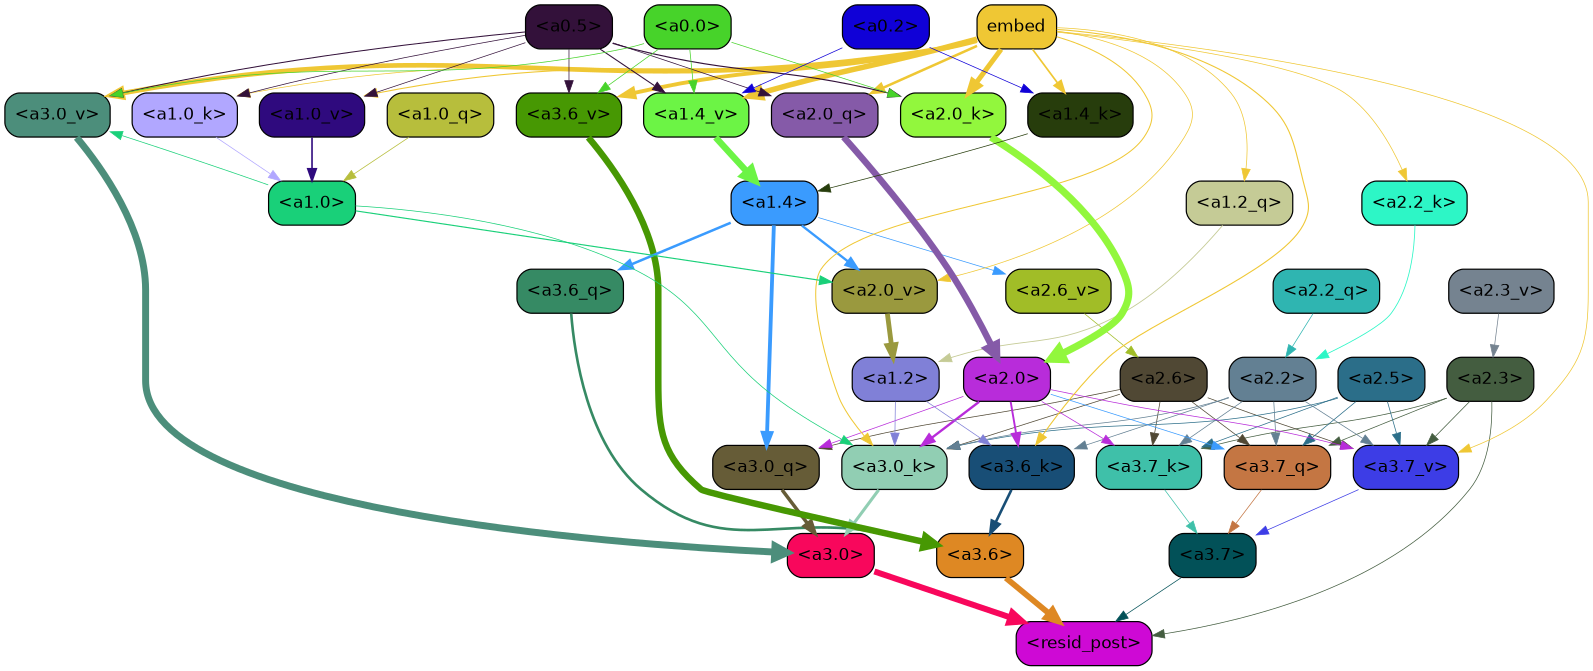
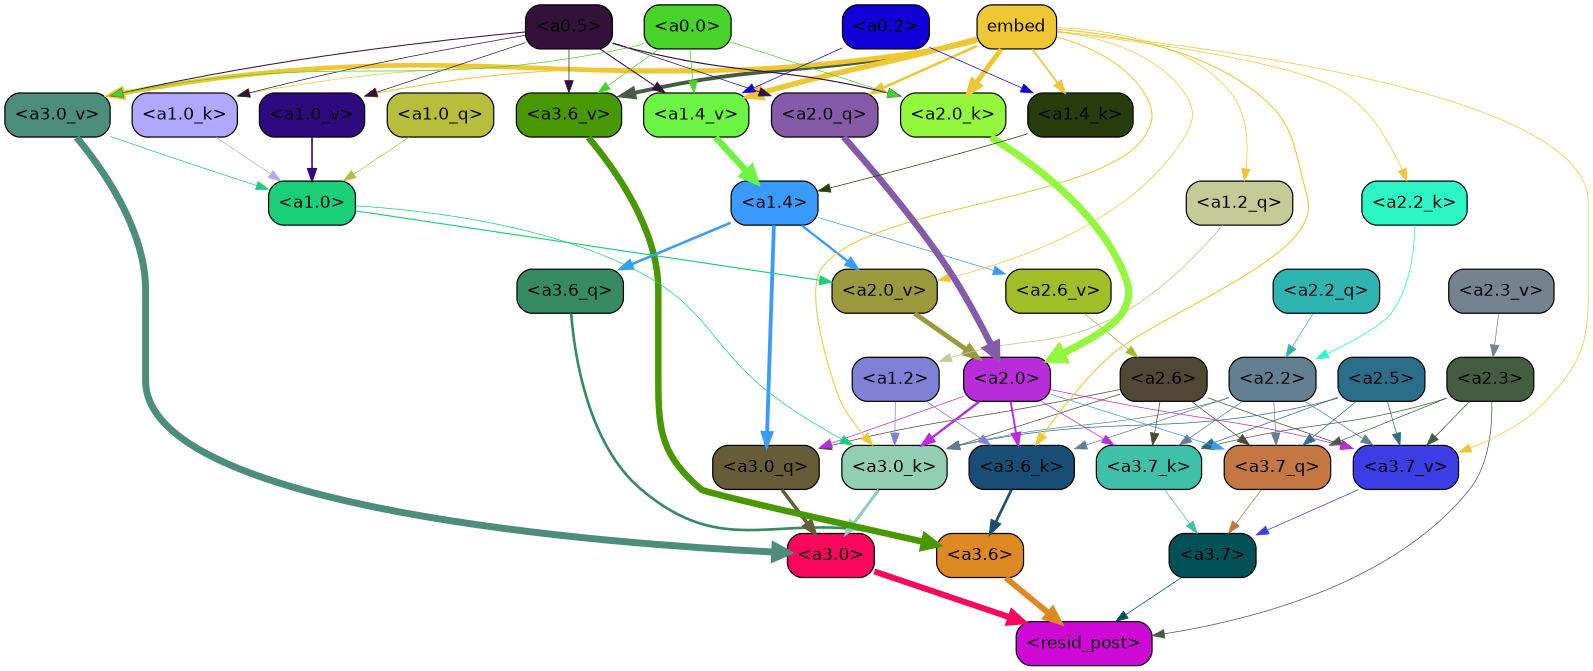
(806, 68) -> (806, 68)
(195, 160) -> (183, 161)
(889, 329) -> (941, 332)
